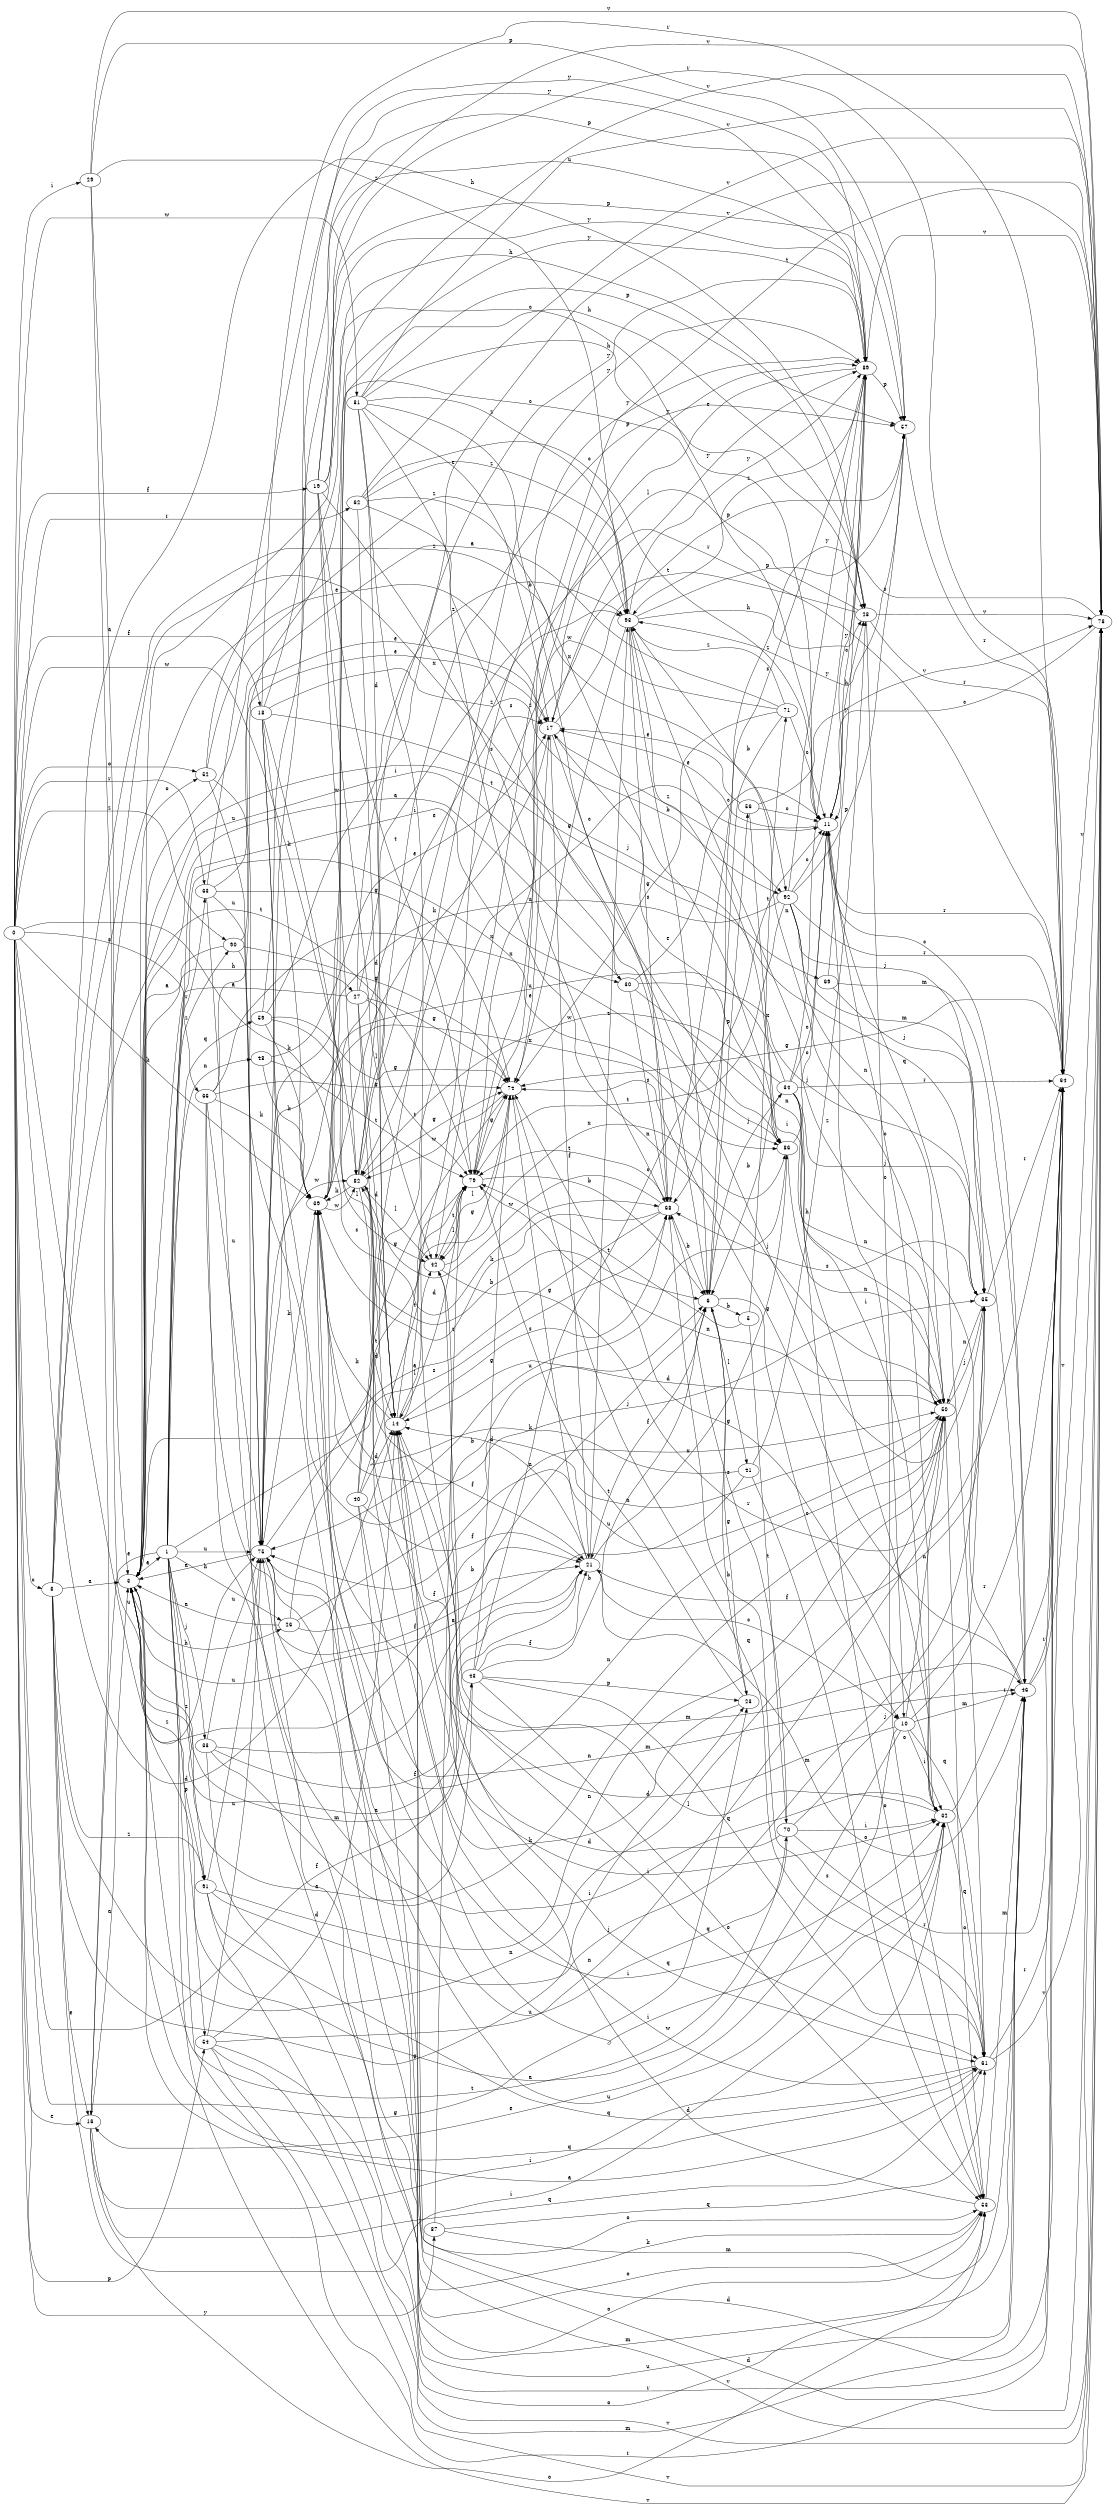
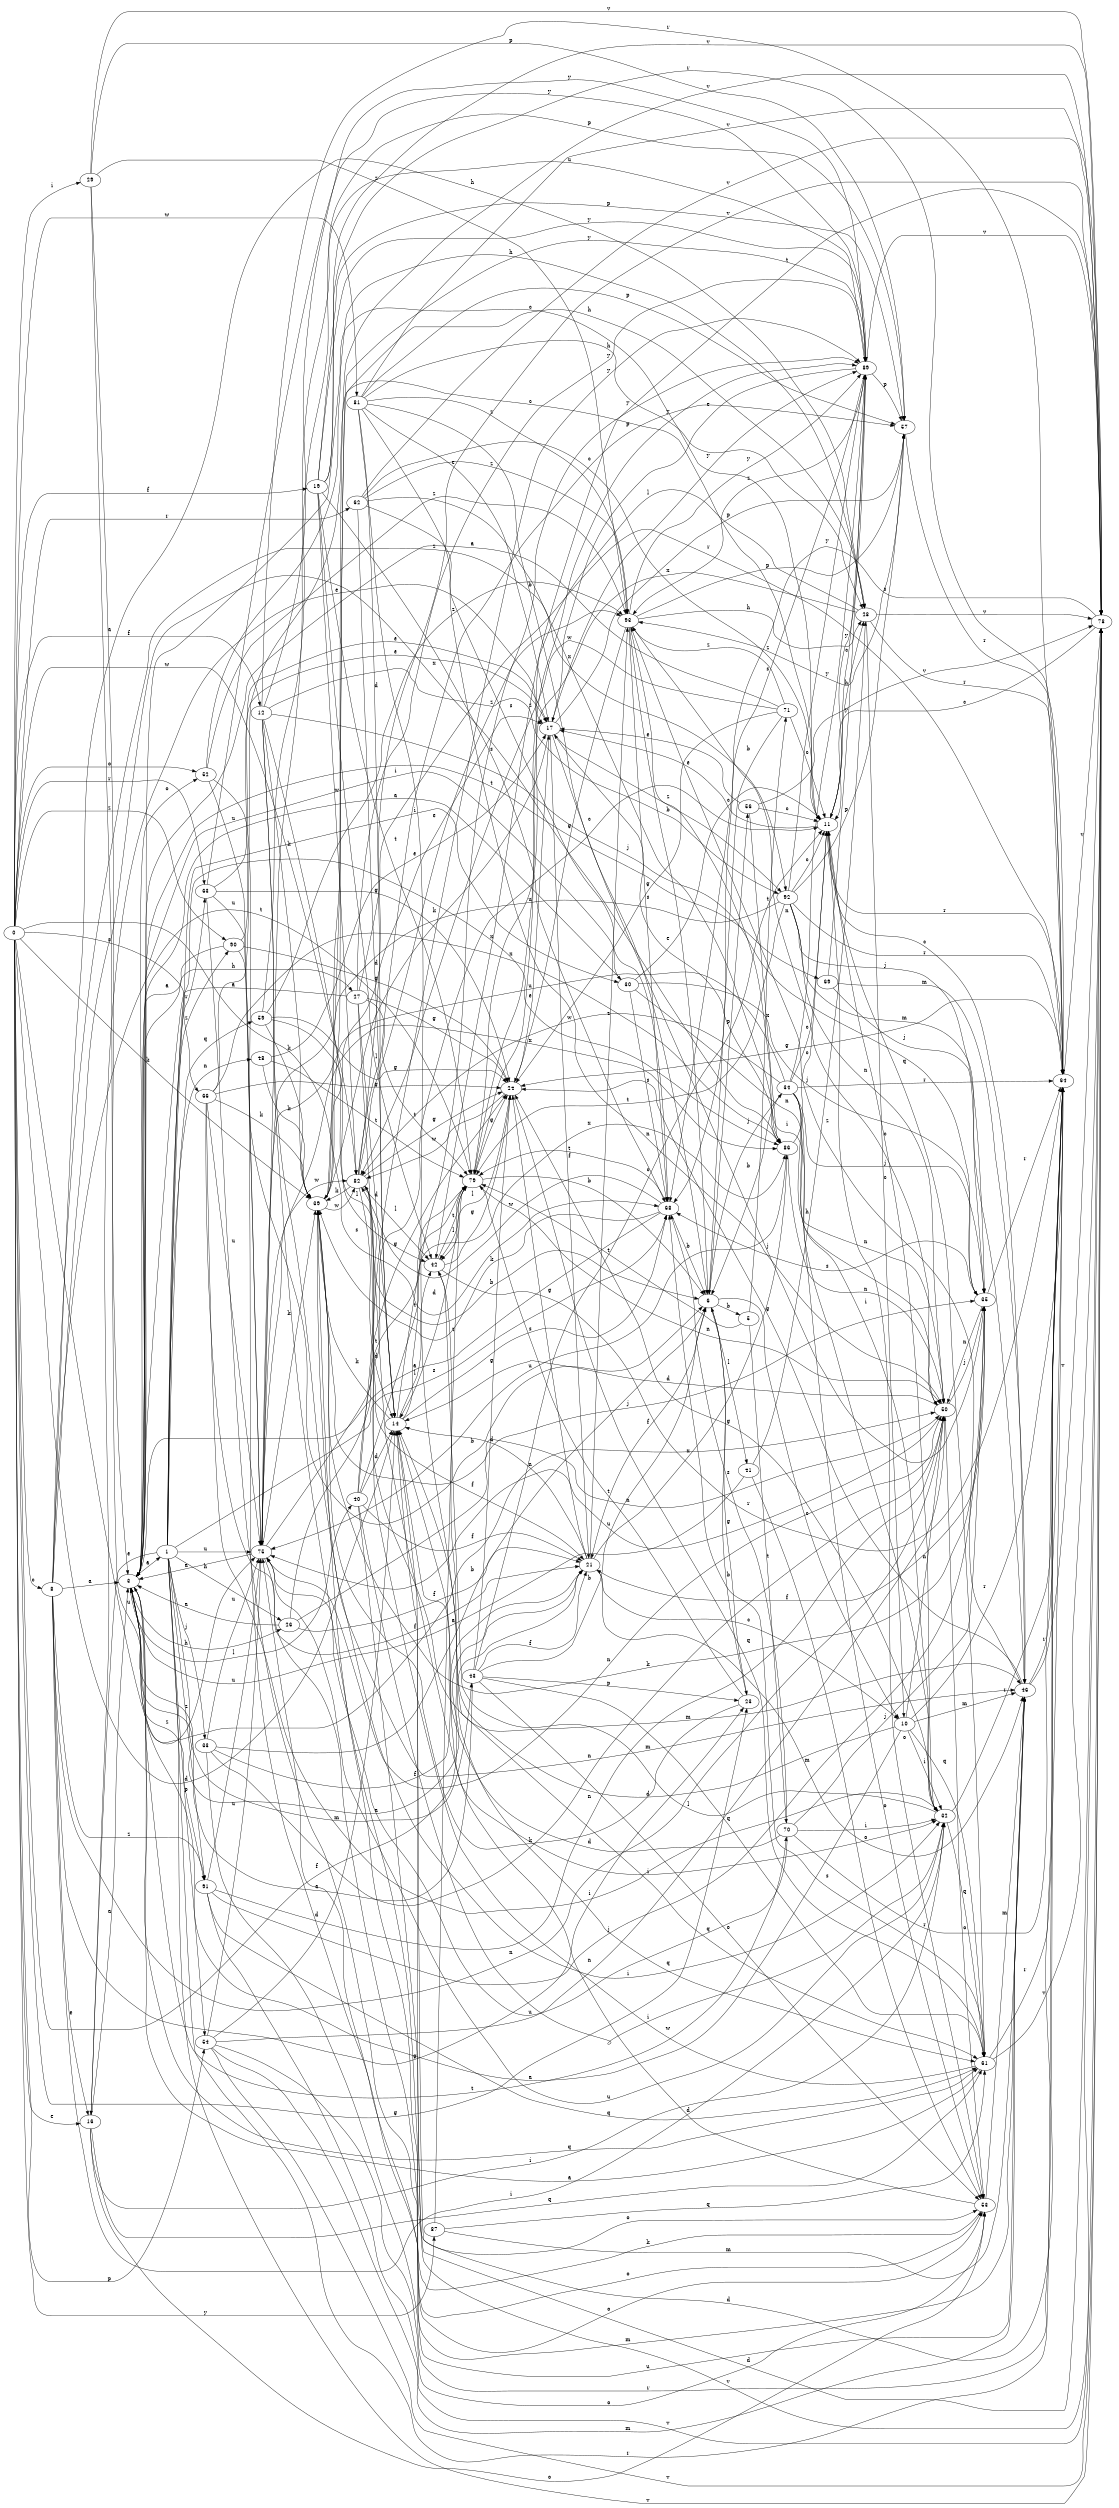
(668, 571) -> (668, 571)
(261, 713) -> (261, 713)
(511, 1089) -> (511, 1089)
(427, 1449) -> (593, 1679)
none -> (239, 1657)
(593, 2094) -> none
